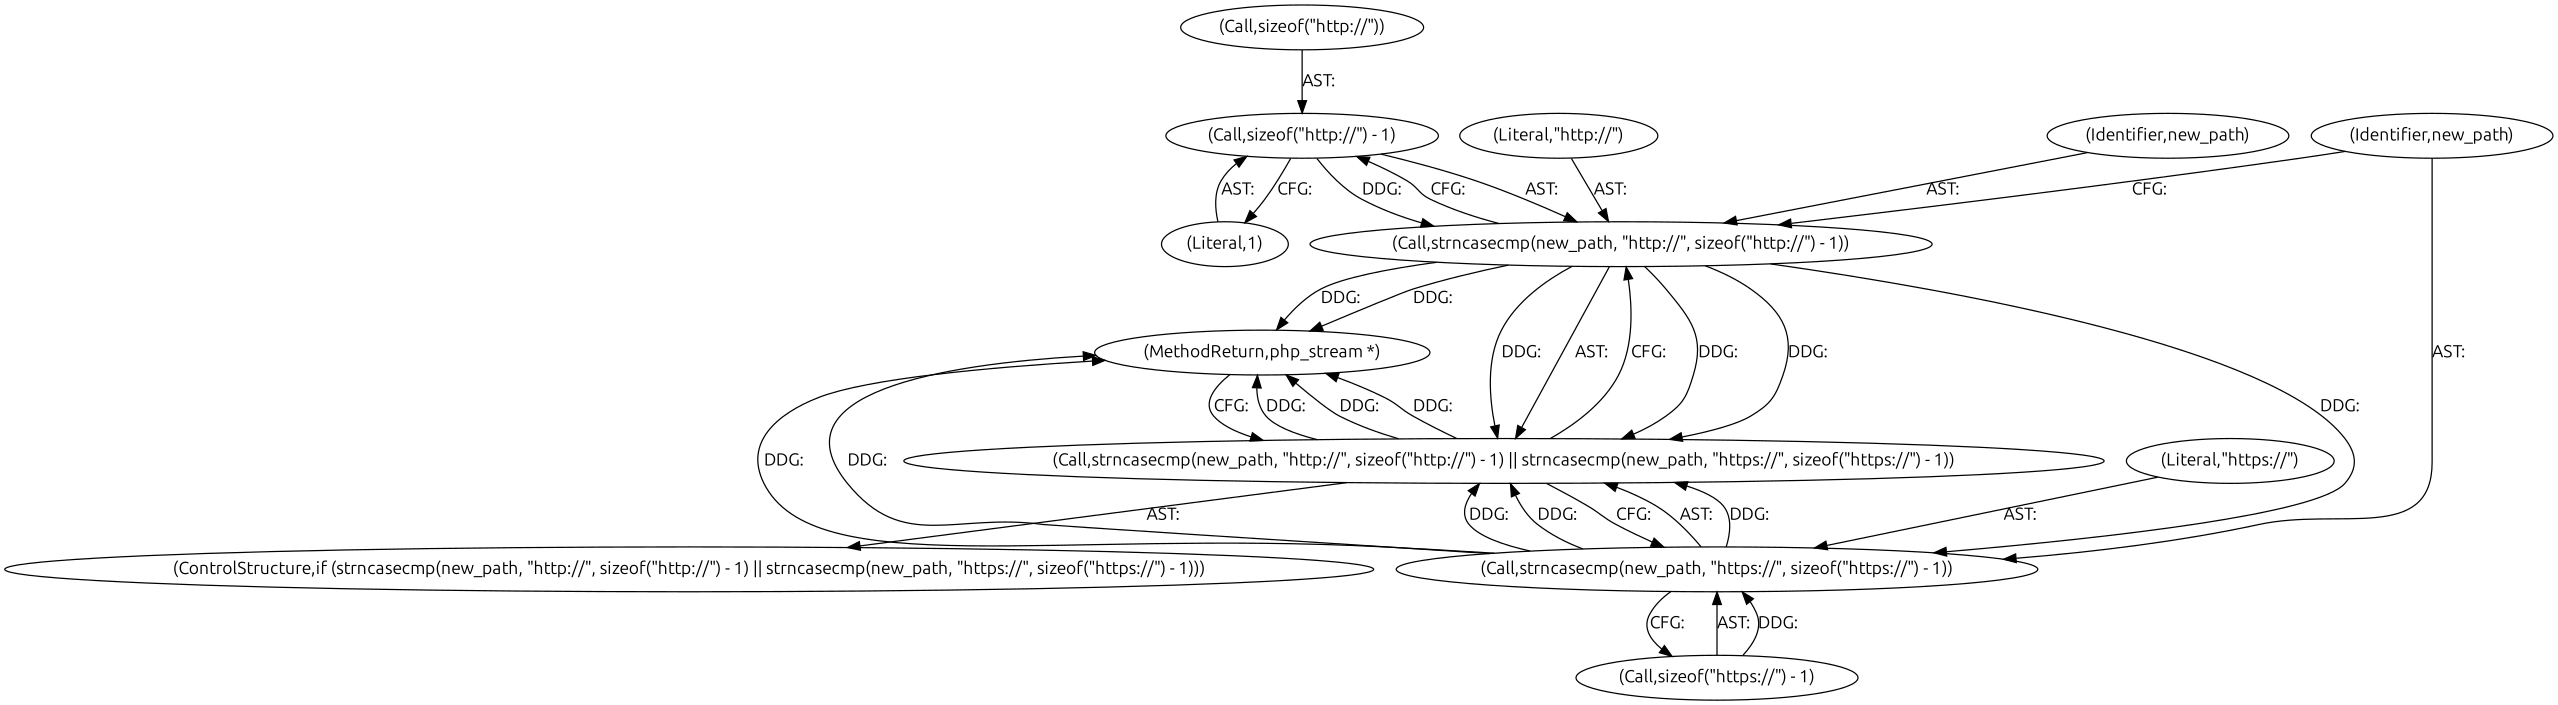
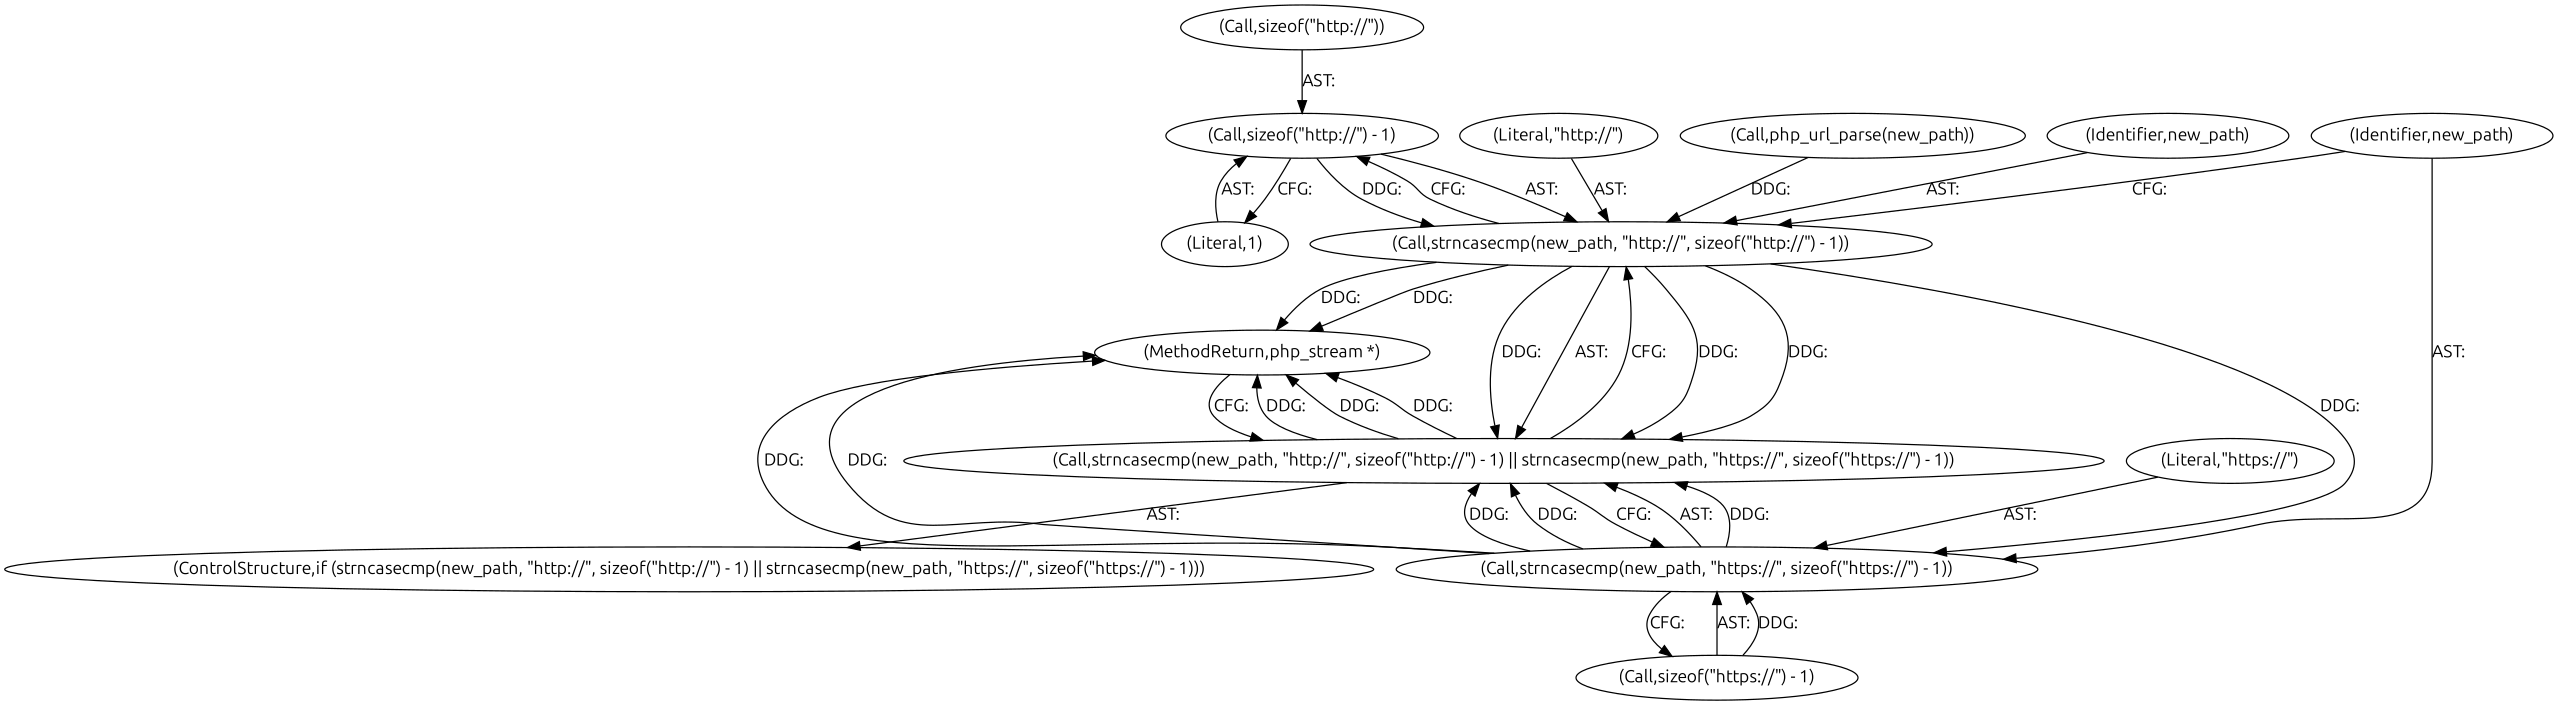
none -> (1853, 136)
